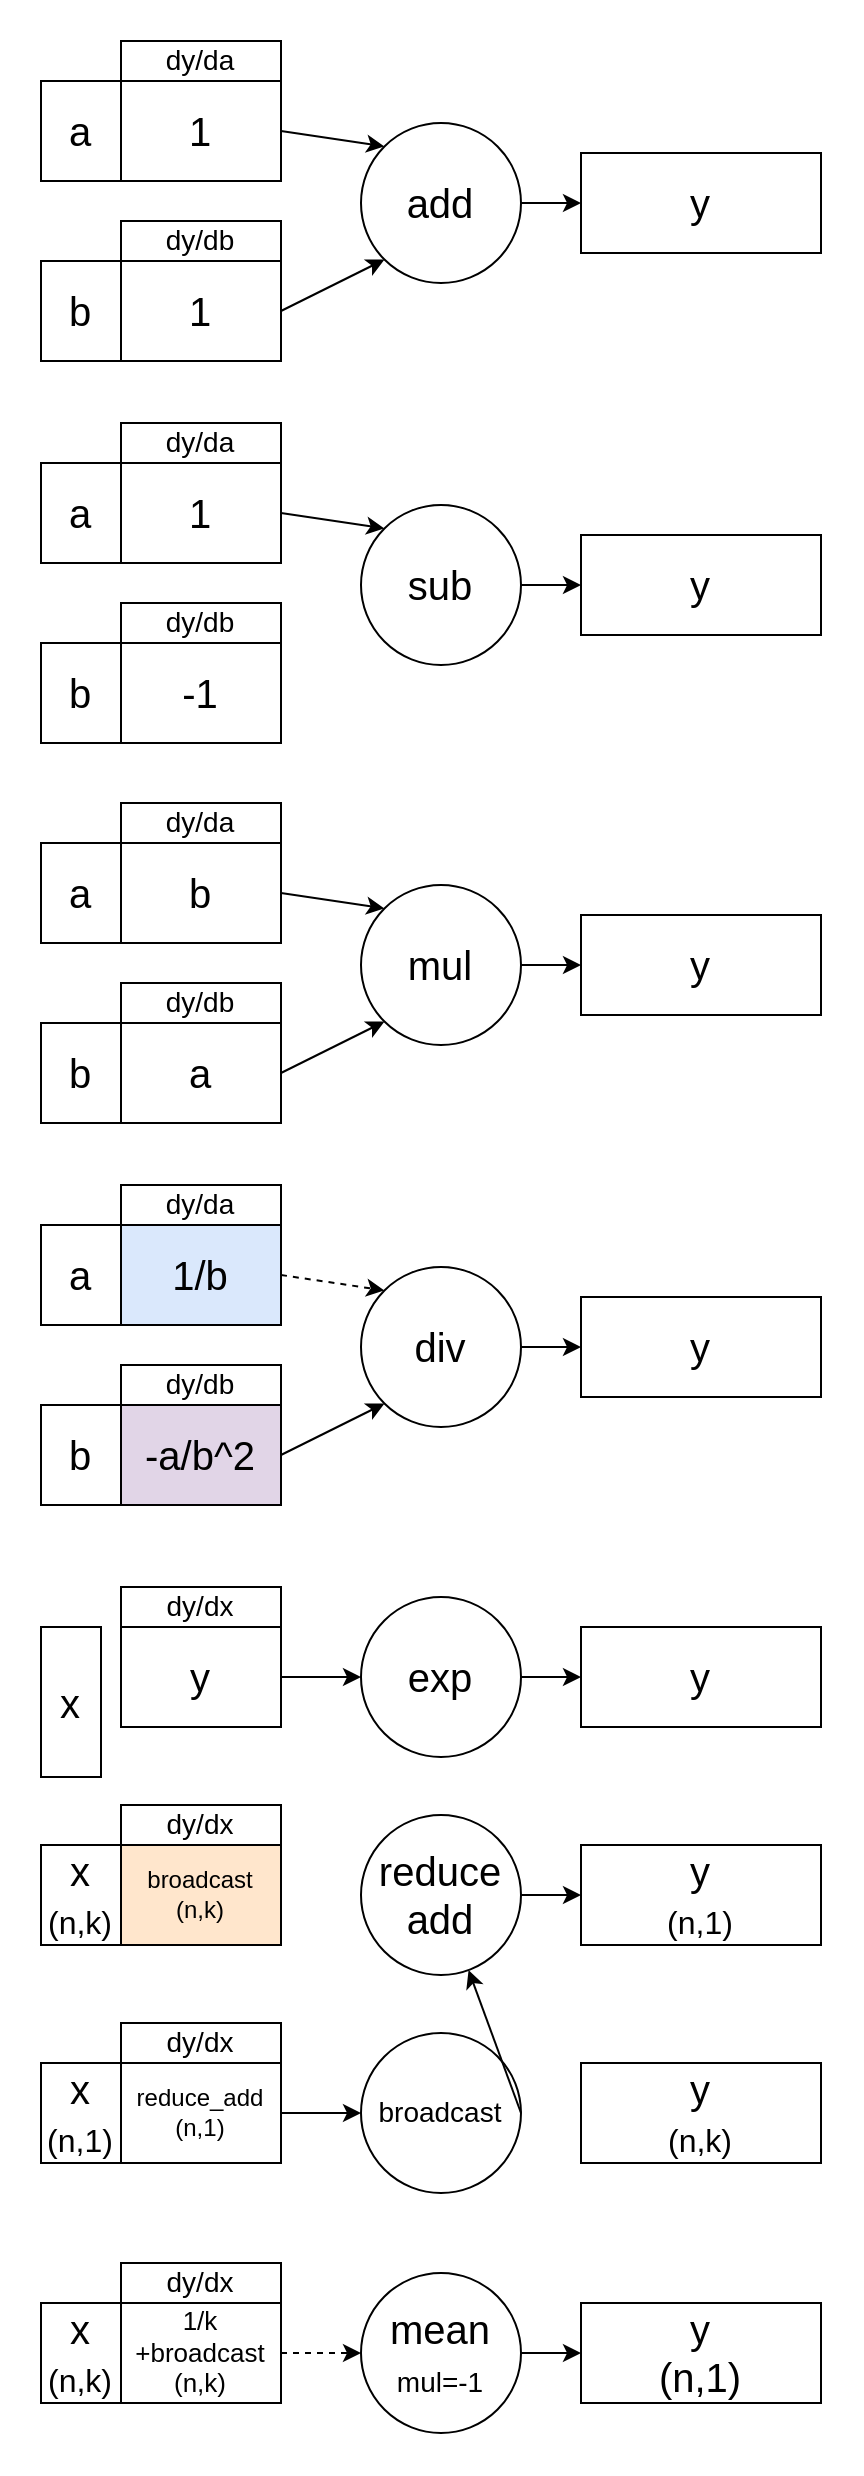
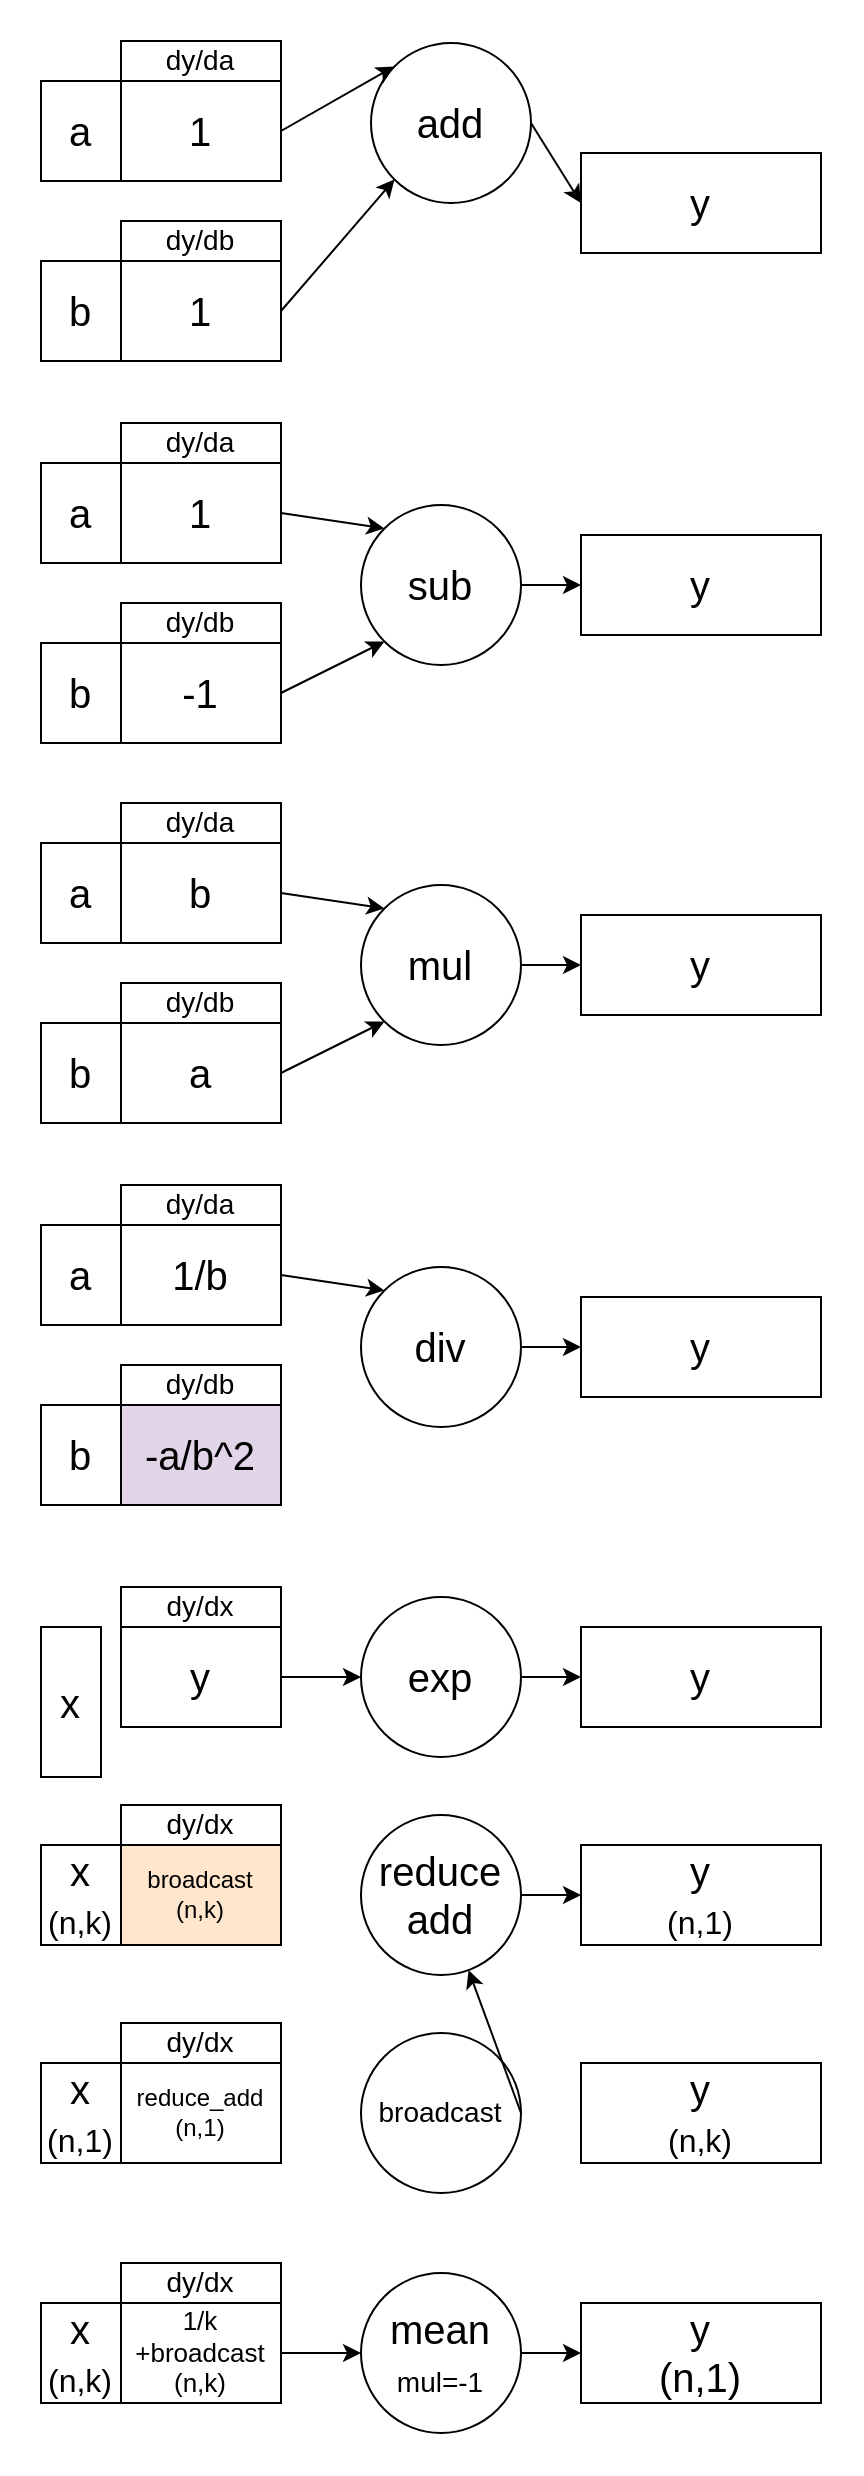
(441, 203) -> (451, 123)
none -> (327, 670)
(201, 1275) -> (201, 1275)
(328, 1282) -> (328, 1282)
(327, 1432) -> none
(314, 2113) -> none
(313, 2353) -> (313, 2353)
